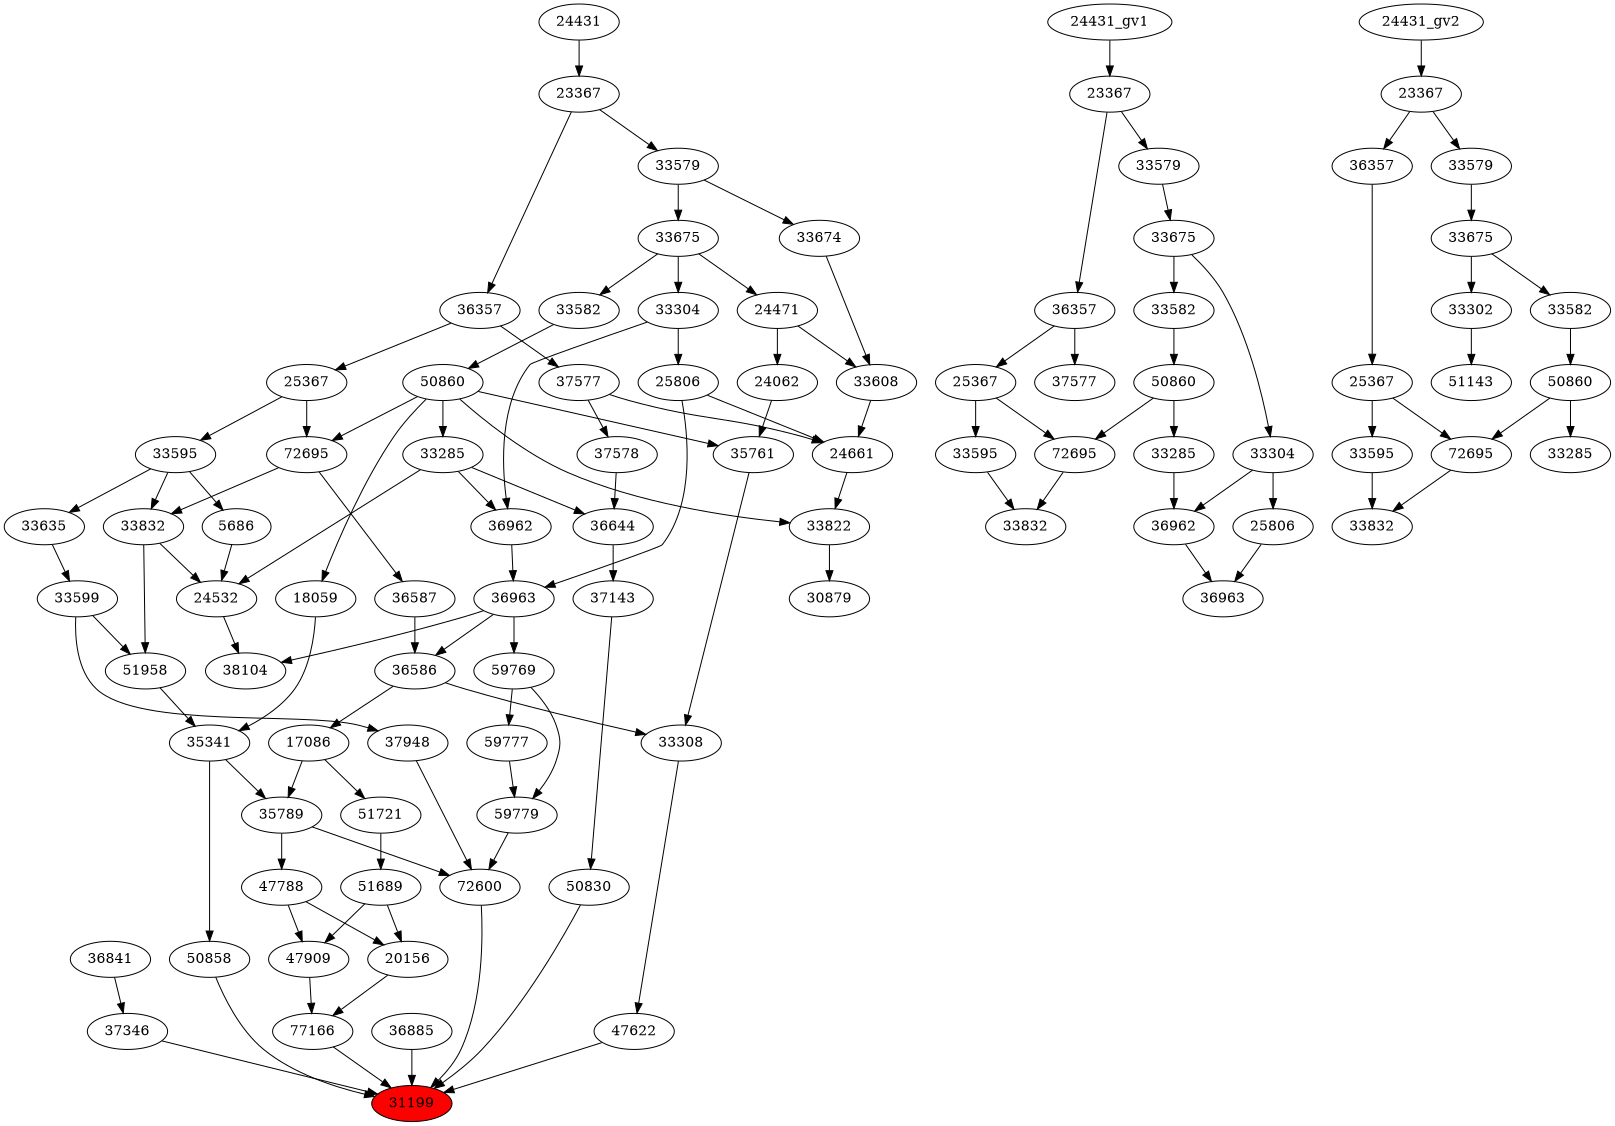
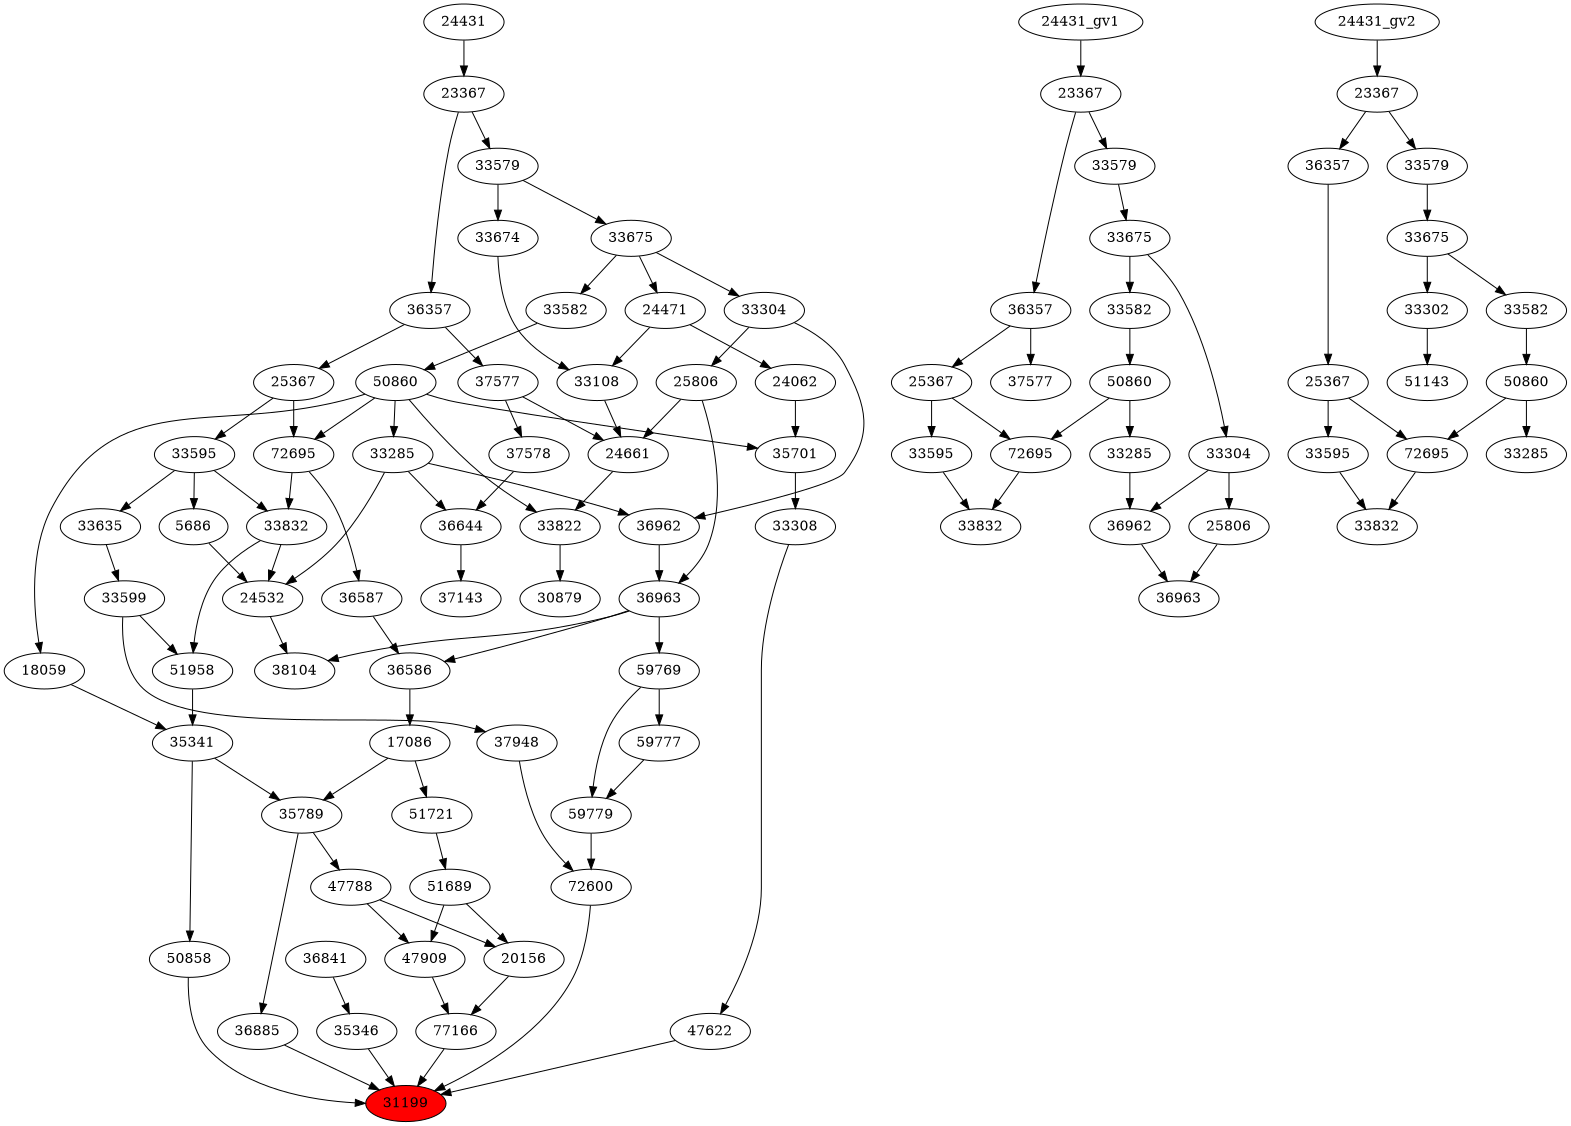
(877, 383) -> (597, 383)
(753, 455) -> (795, 455)
(540, 709) -> none
(373, 848) -> (281, 918)
(589, 887) -> none
(127, 1031) -> (357, 1031)
